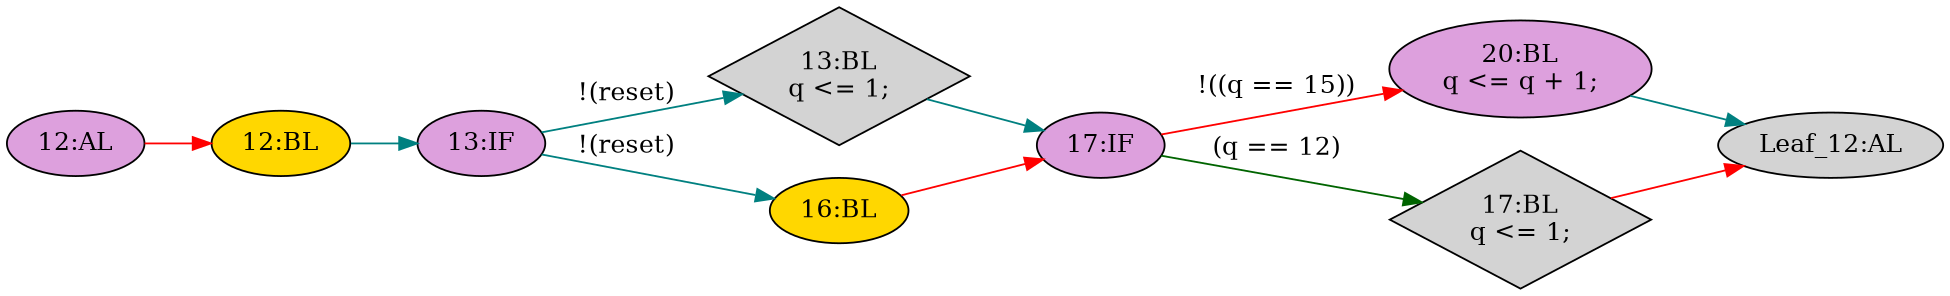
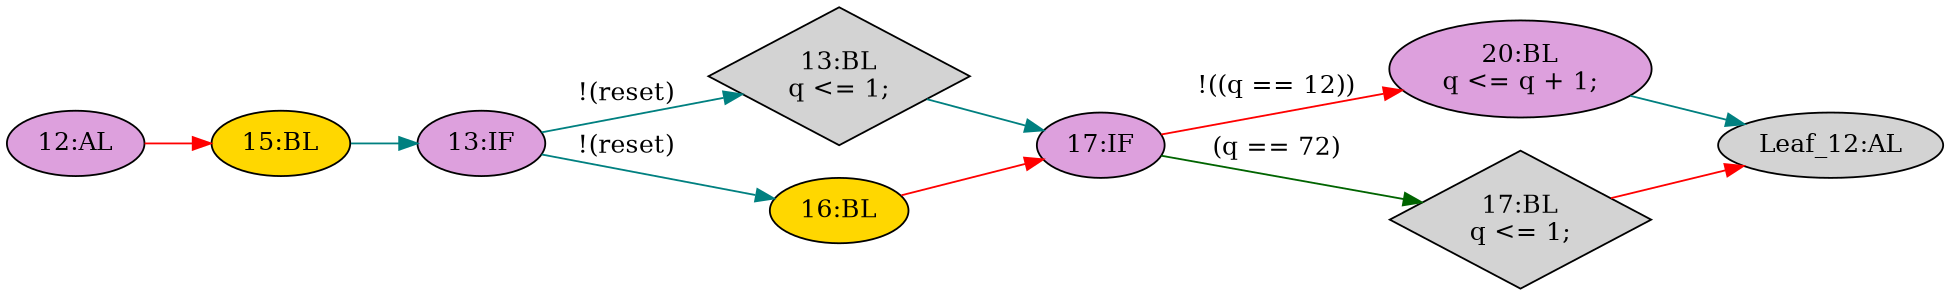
(1277, 86) -> (1277, 86)
(281, 143) -> (281, 143)
(1277, 148) -> (1277, 148)
